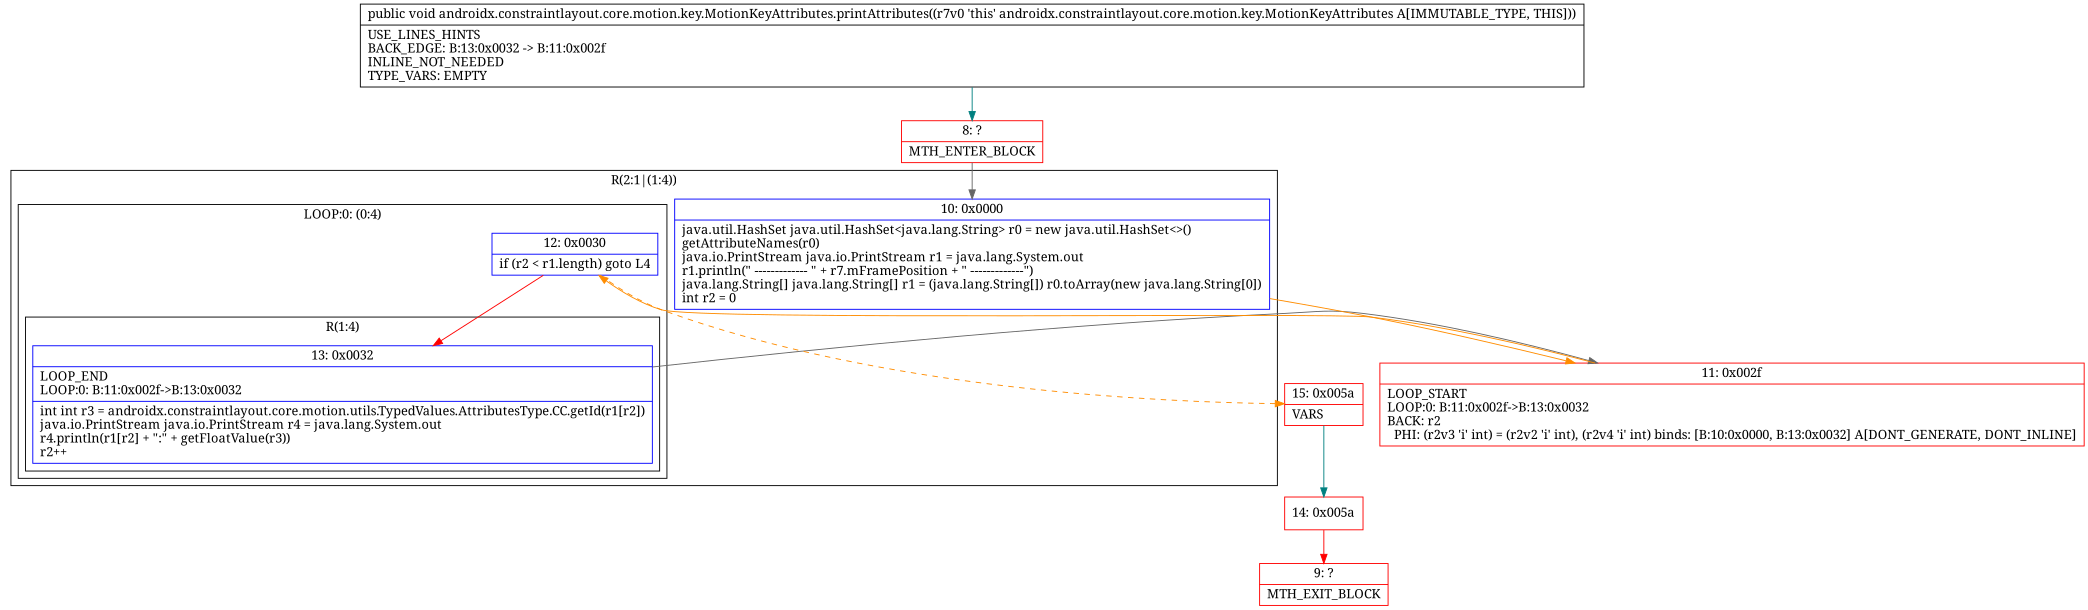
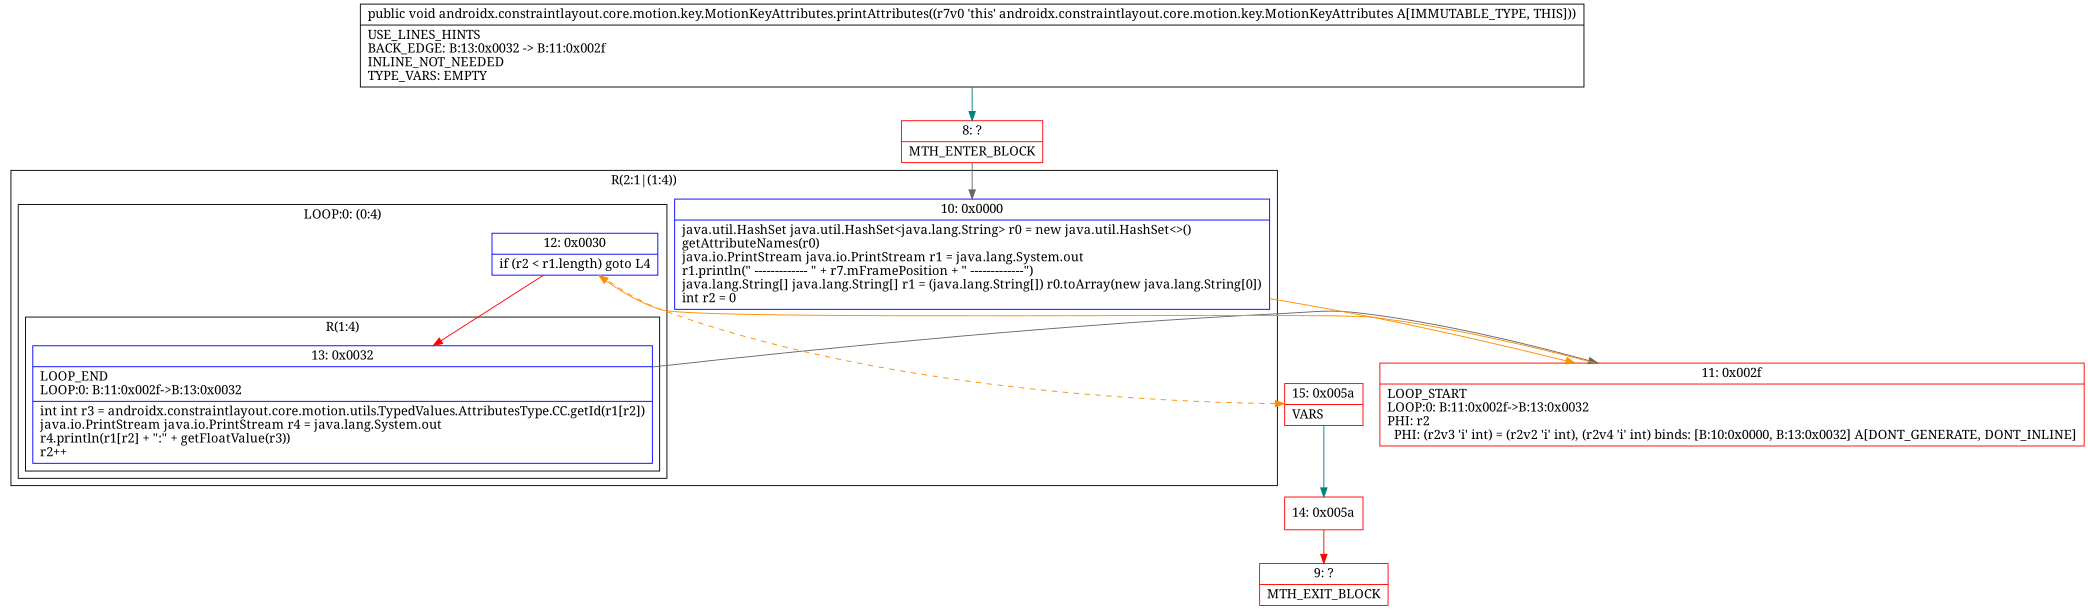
(1416, 421) -> (1410, 421)
